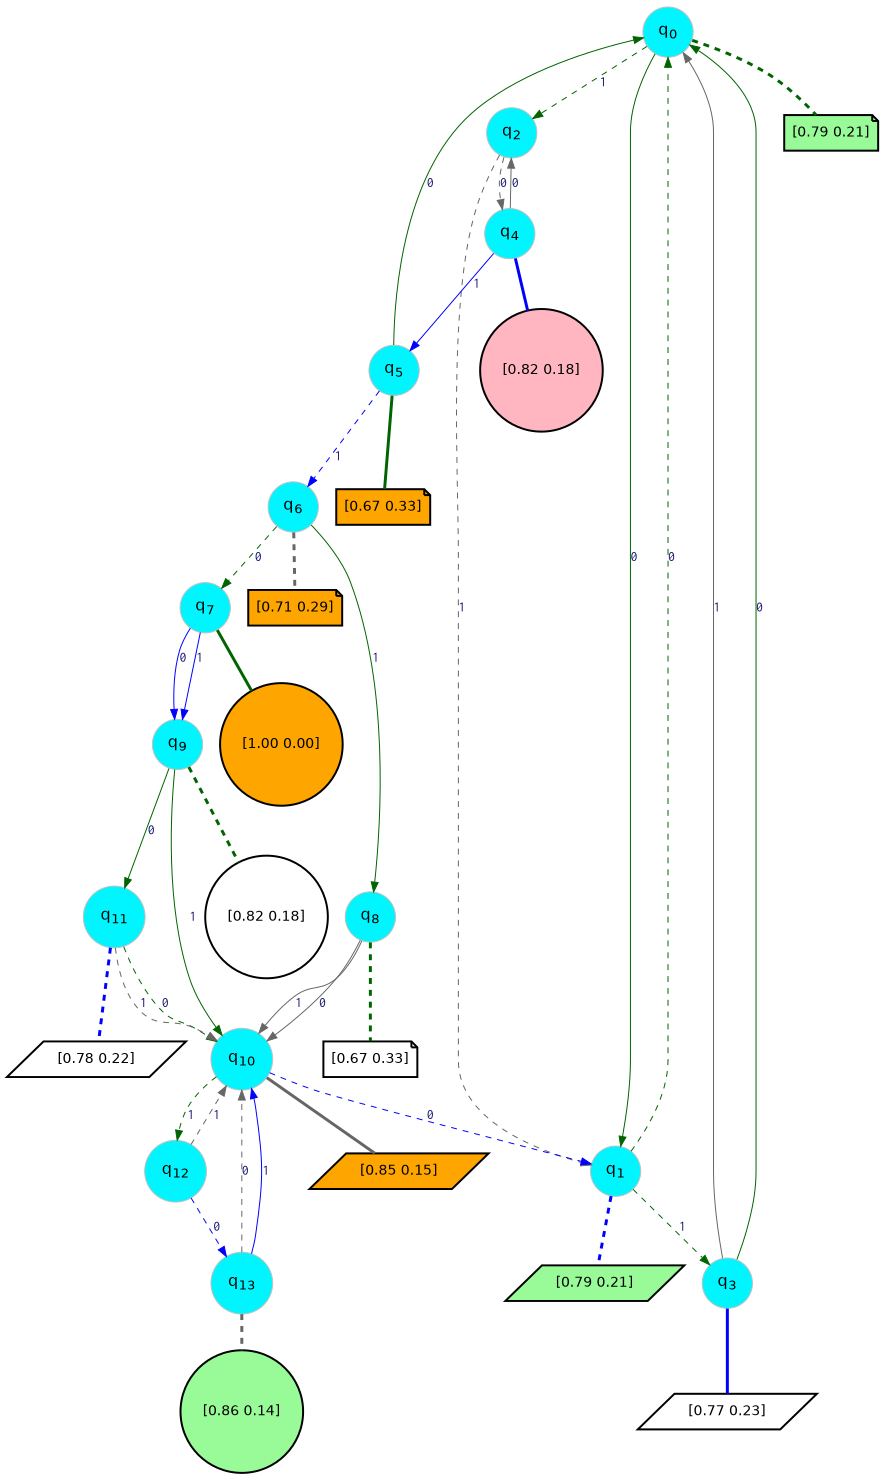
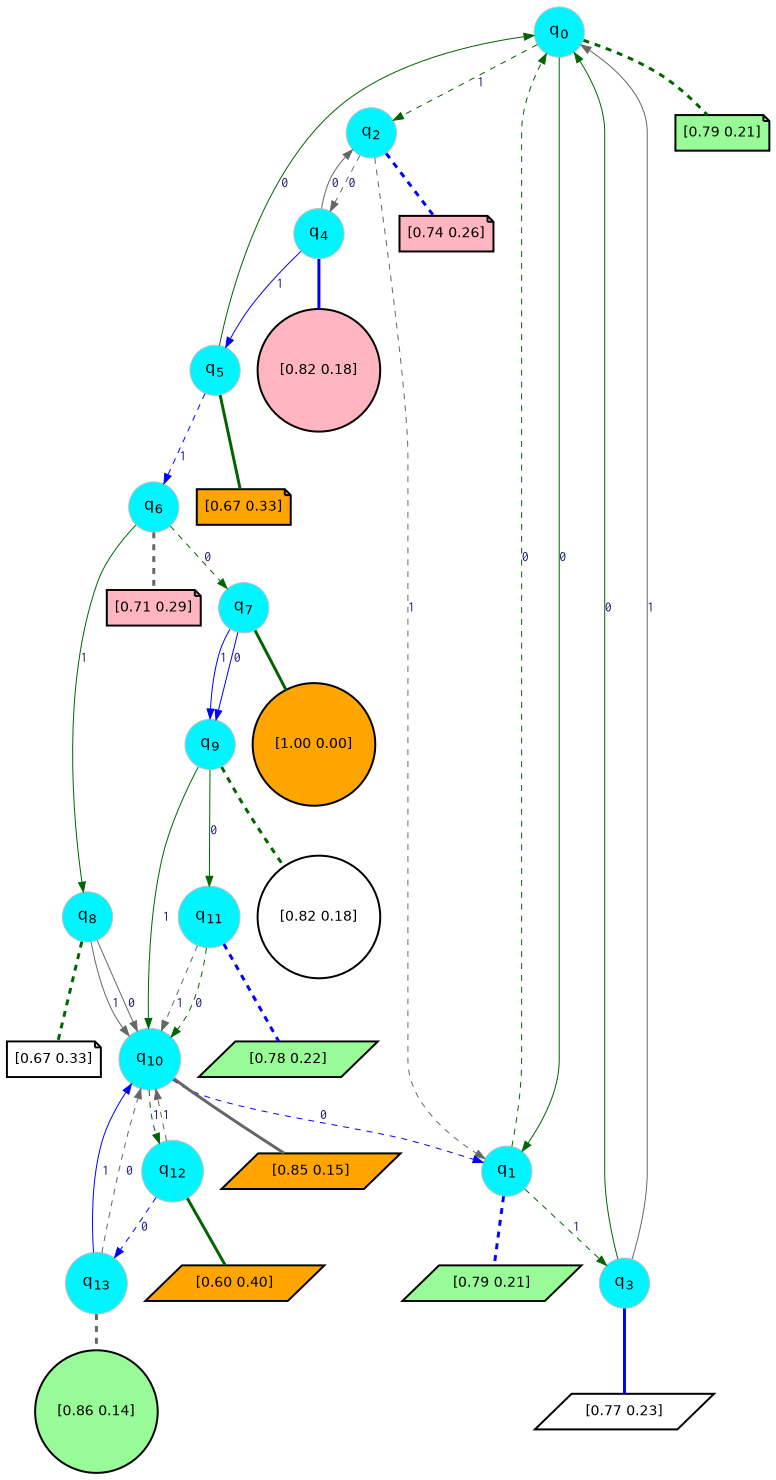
none -> (446, 234)
(295, 608) -> (154, 608)
(96, 1059) -> (288, 1059)
none -> (235, 1283)
